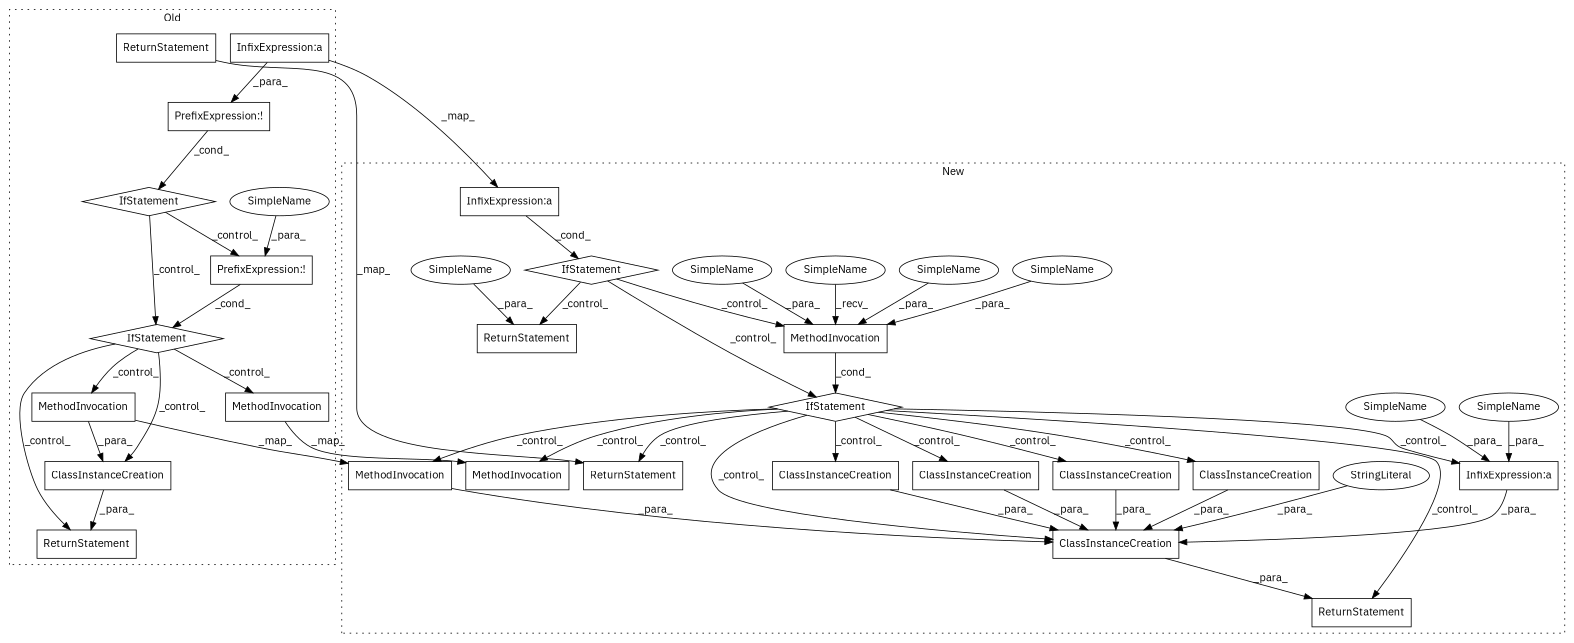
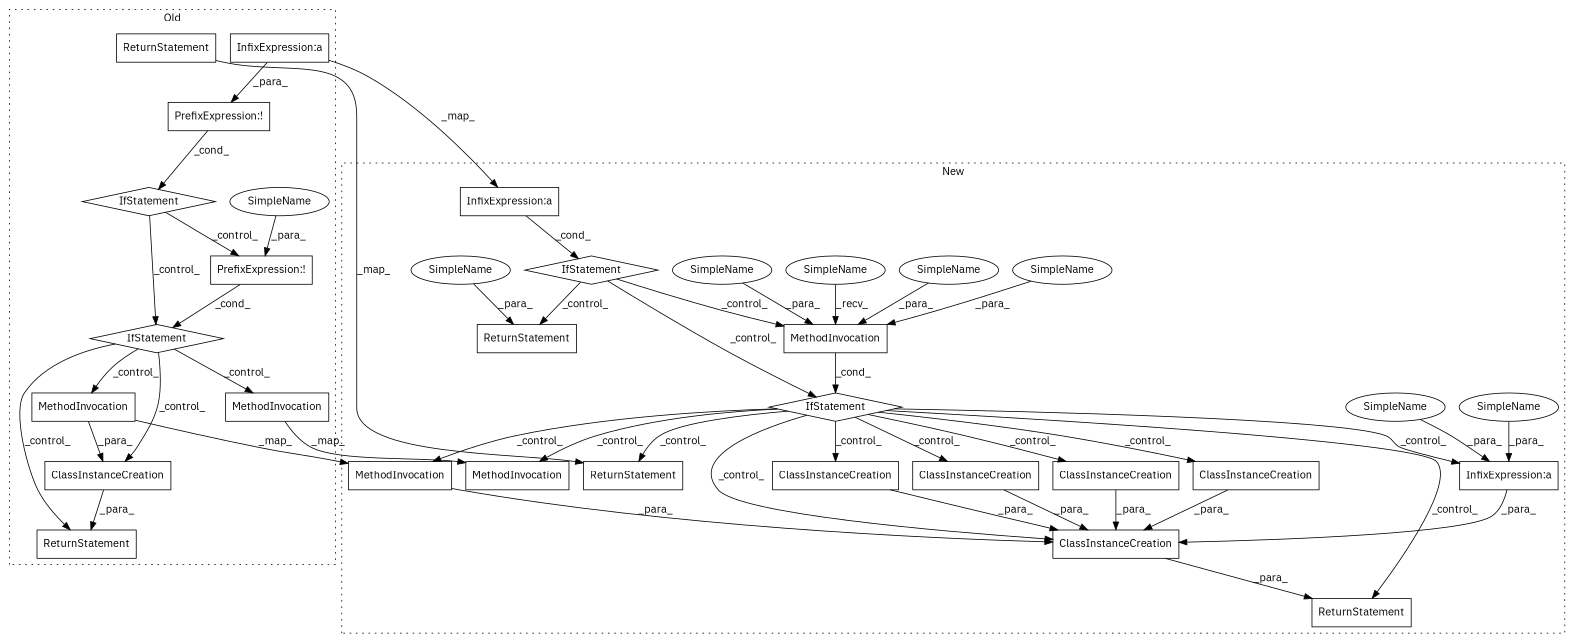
(1381, 476) -> none
